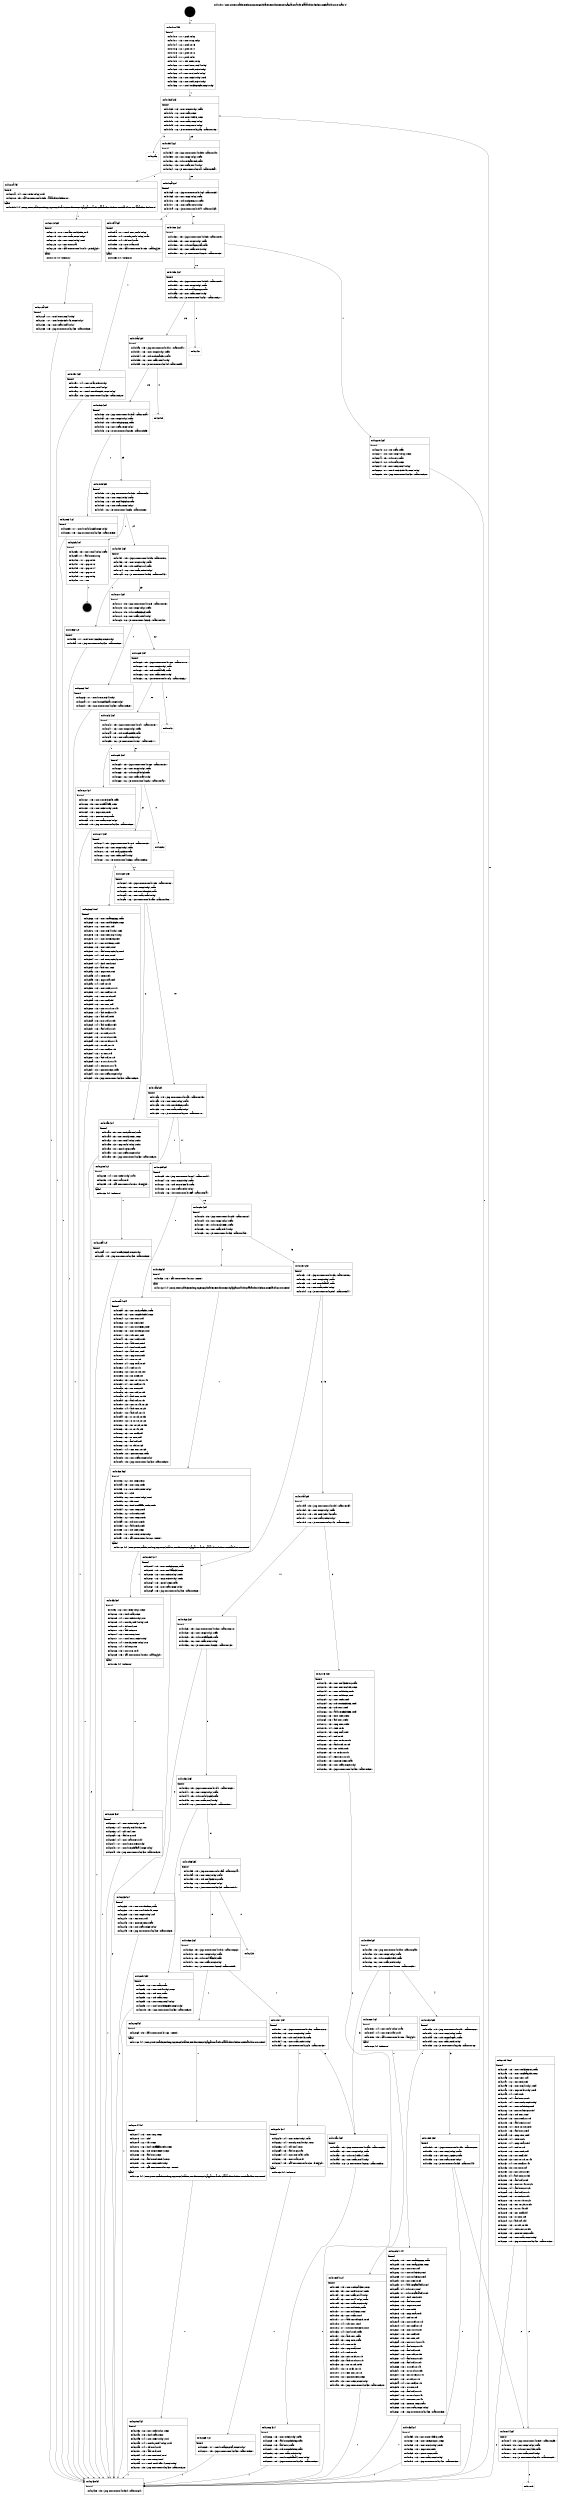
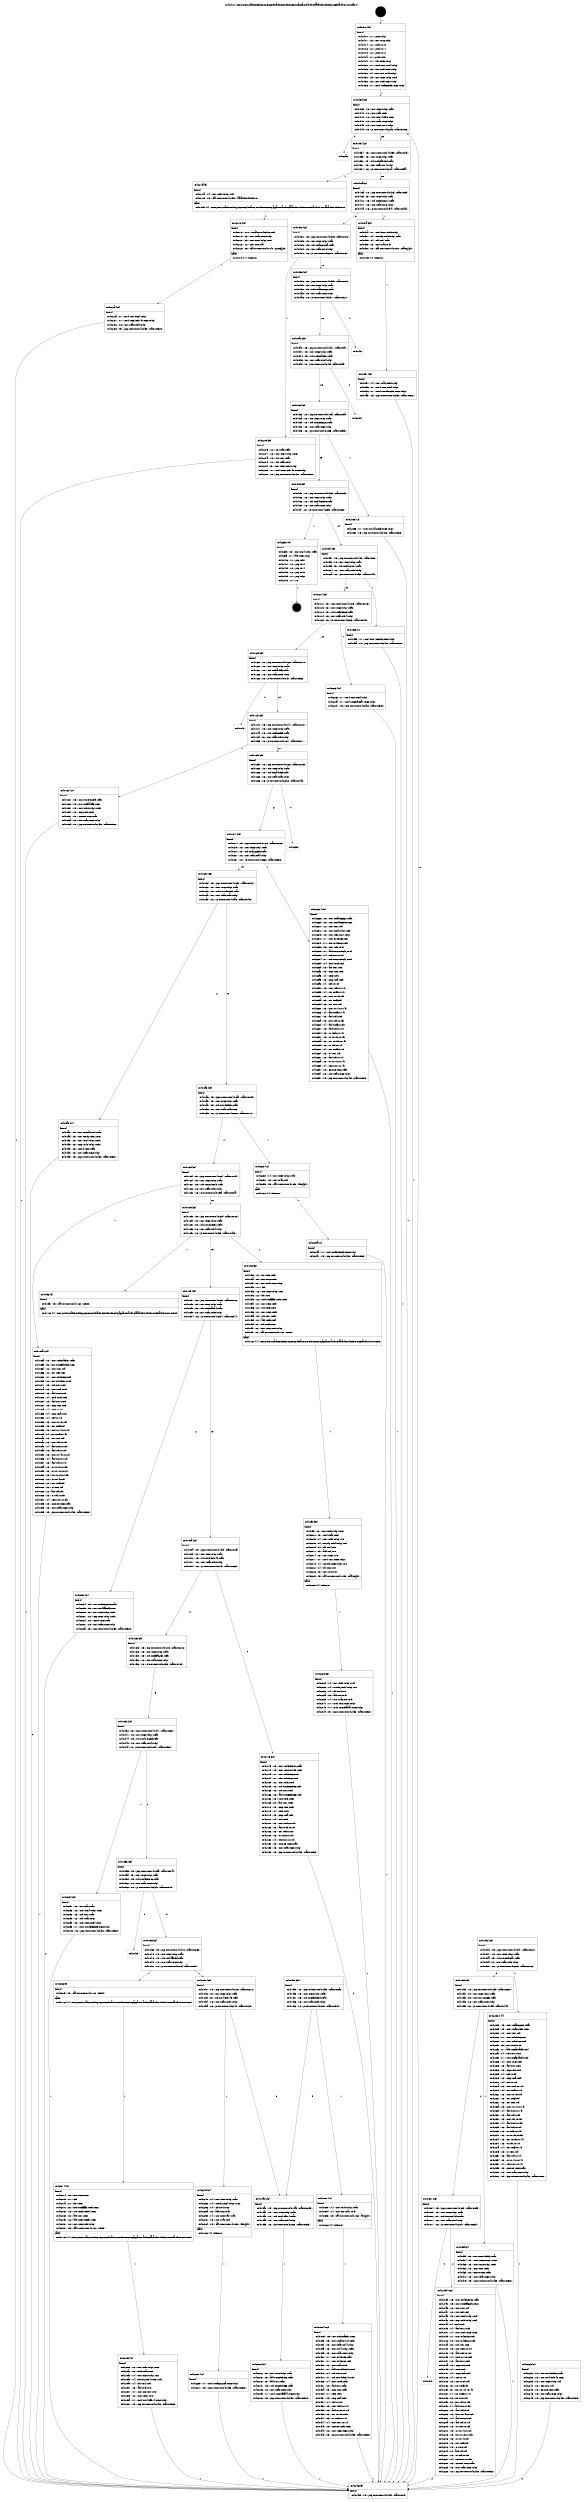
(204, 1379) -> (245, 1249)
(174, 1770) -> none
(419, 1993) -> none
(527, 2336) -> (450, 2257)
